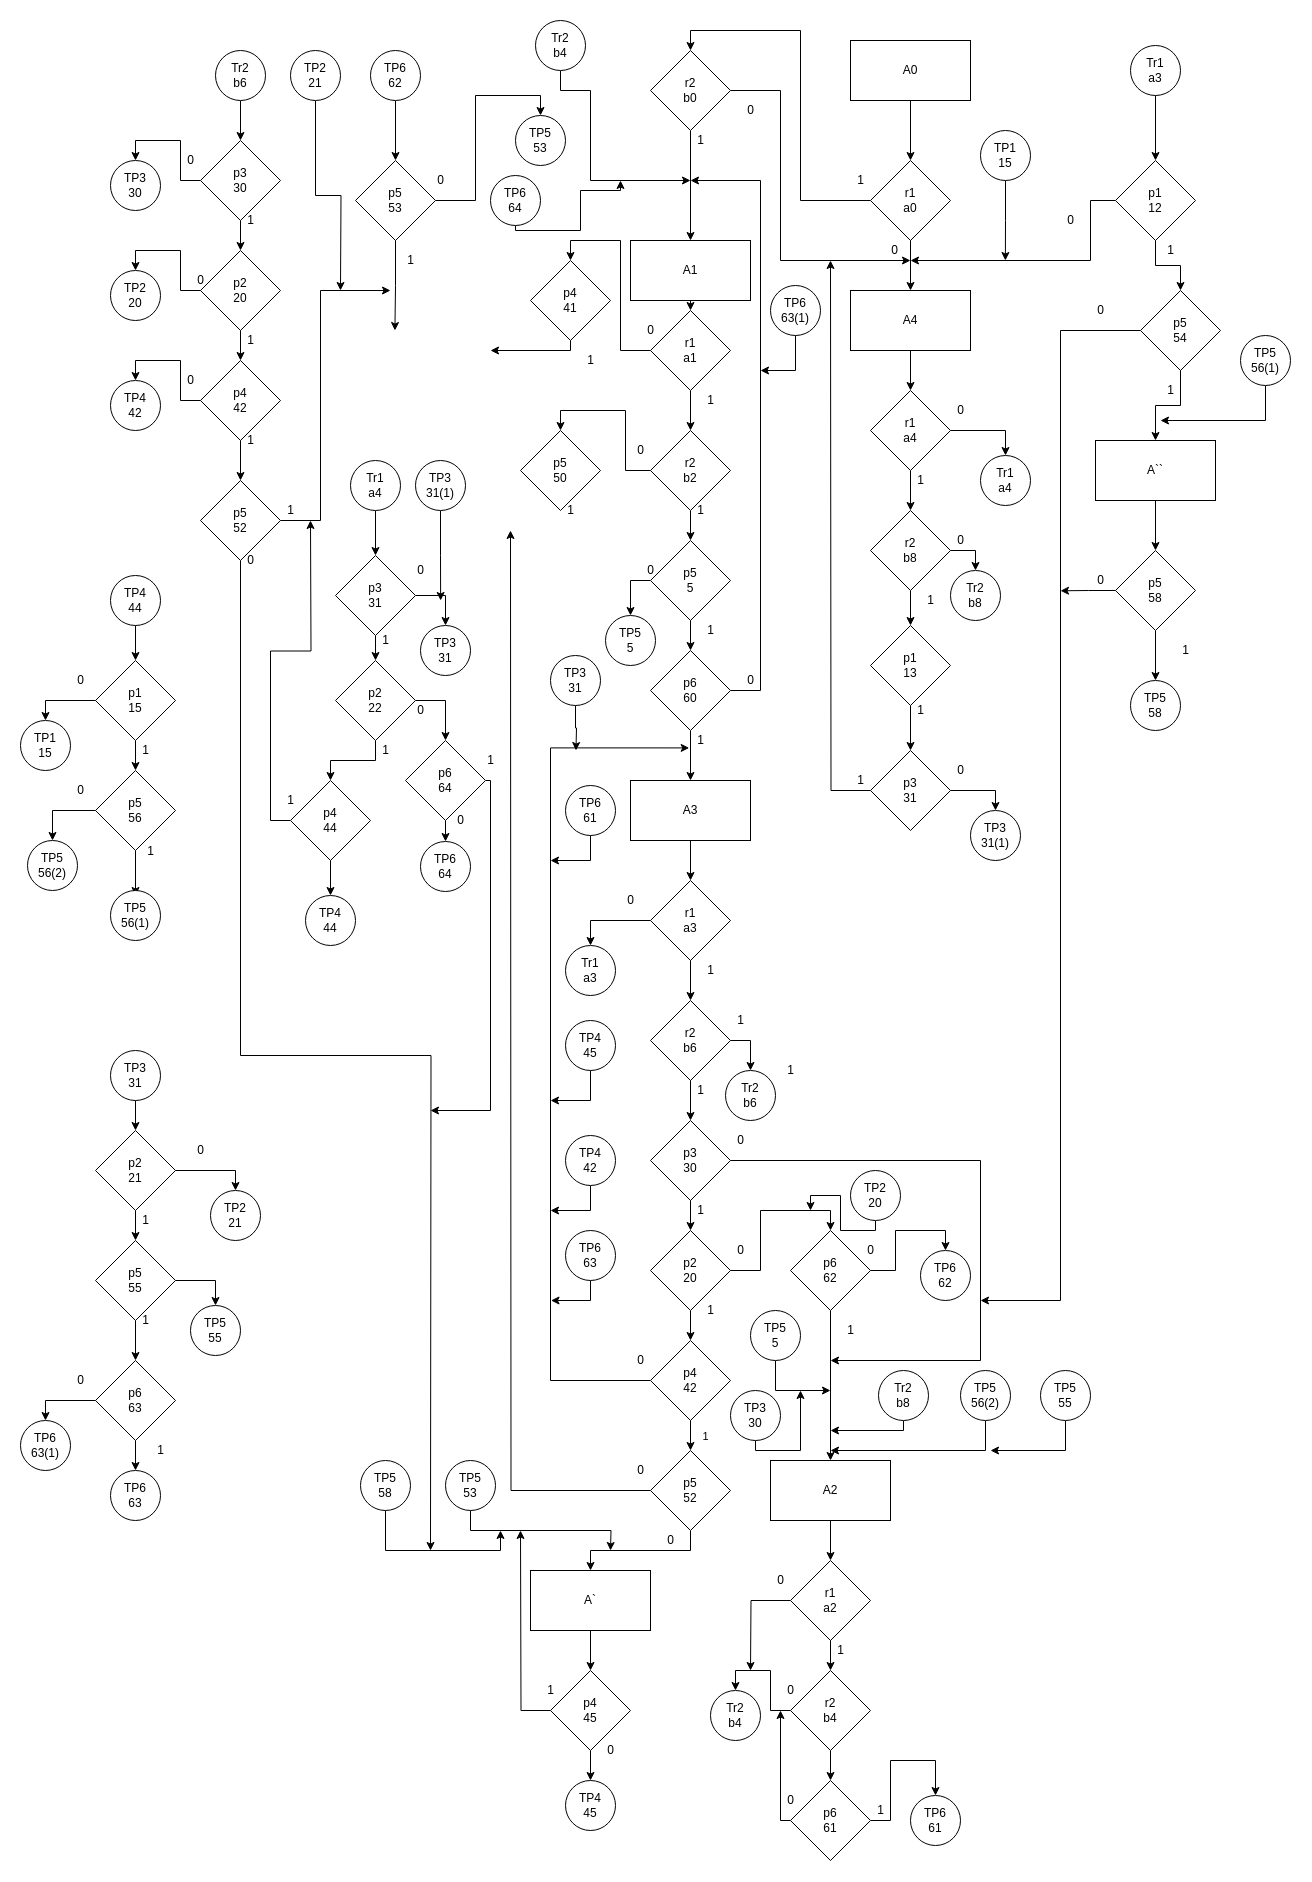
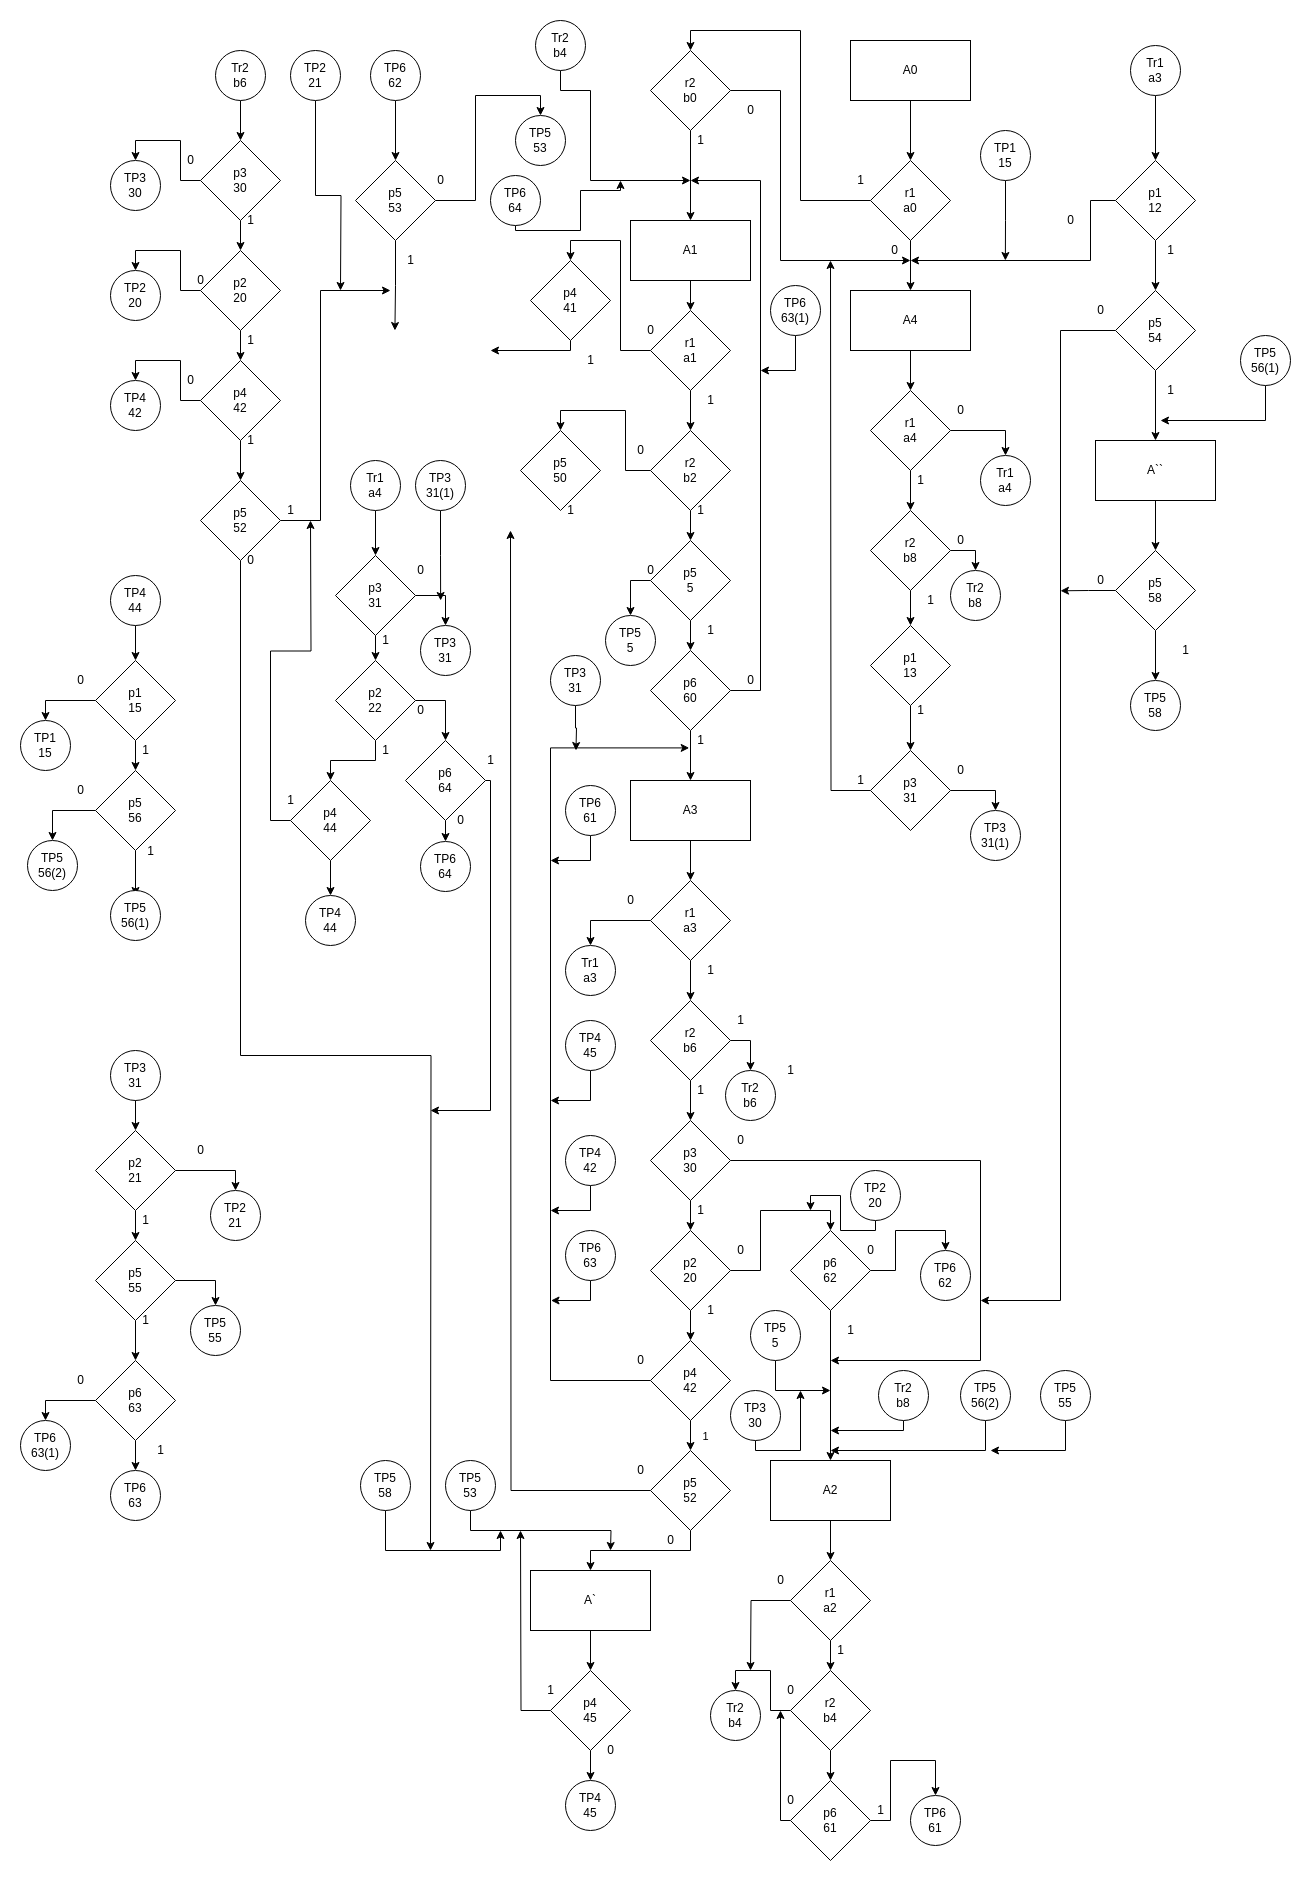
(691, 271) -> (691, 251)
(1181, 331) -> (1156, 331)
